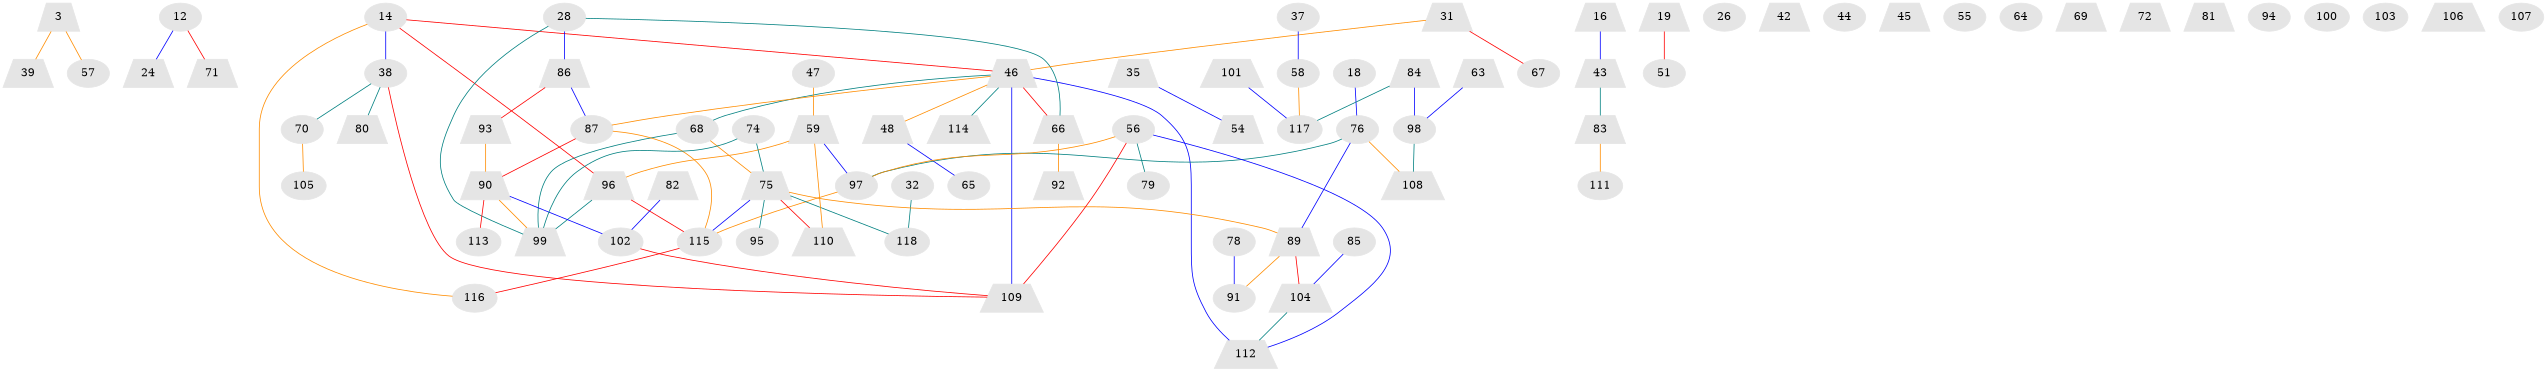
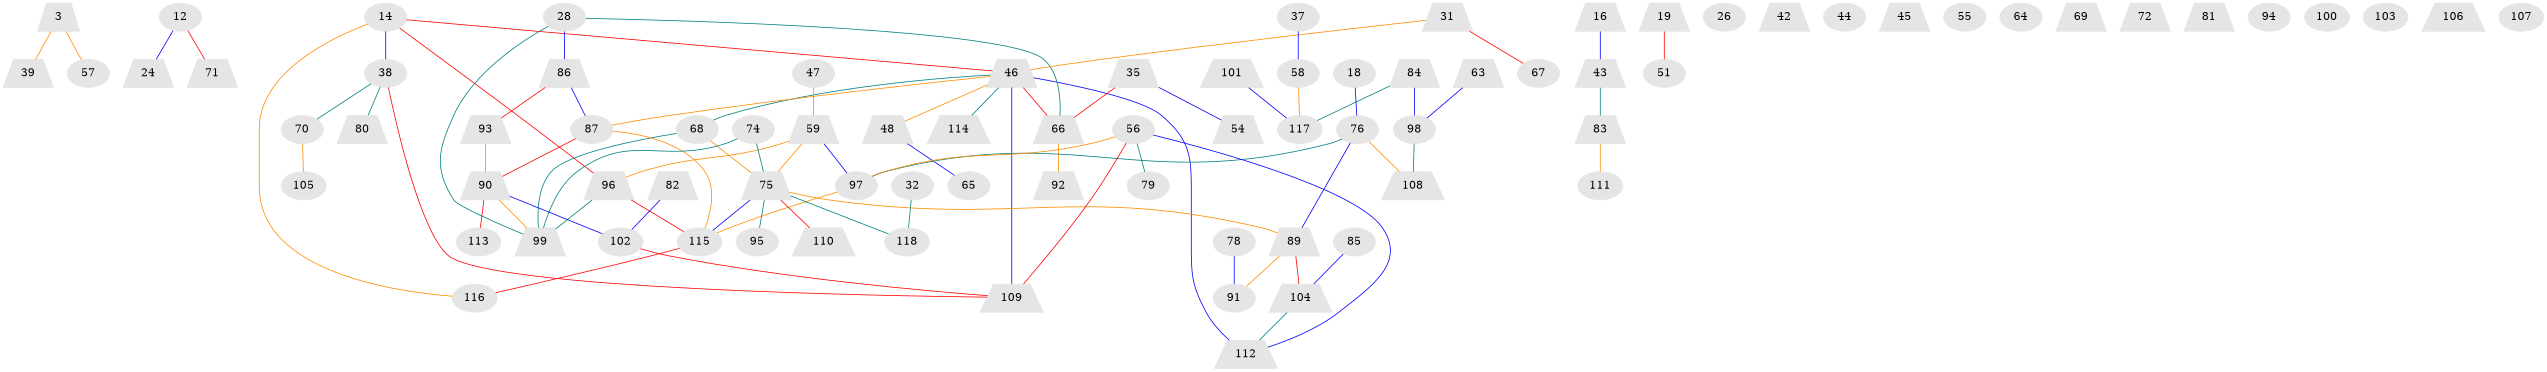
none -> (1095, 103)
(819, 186) -> (790, 158)
